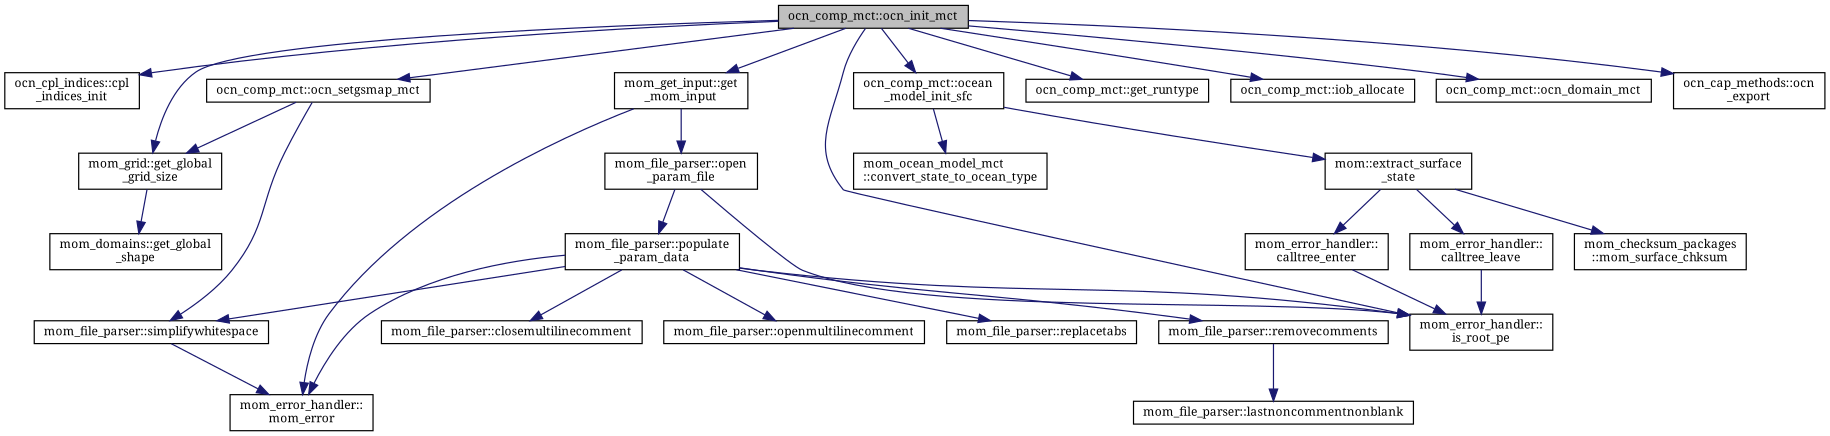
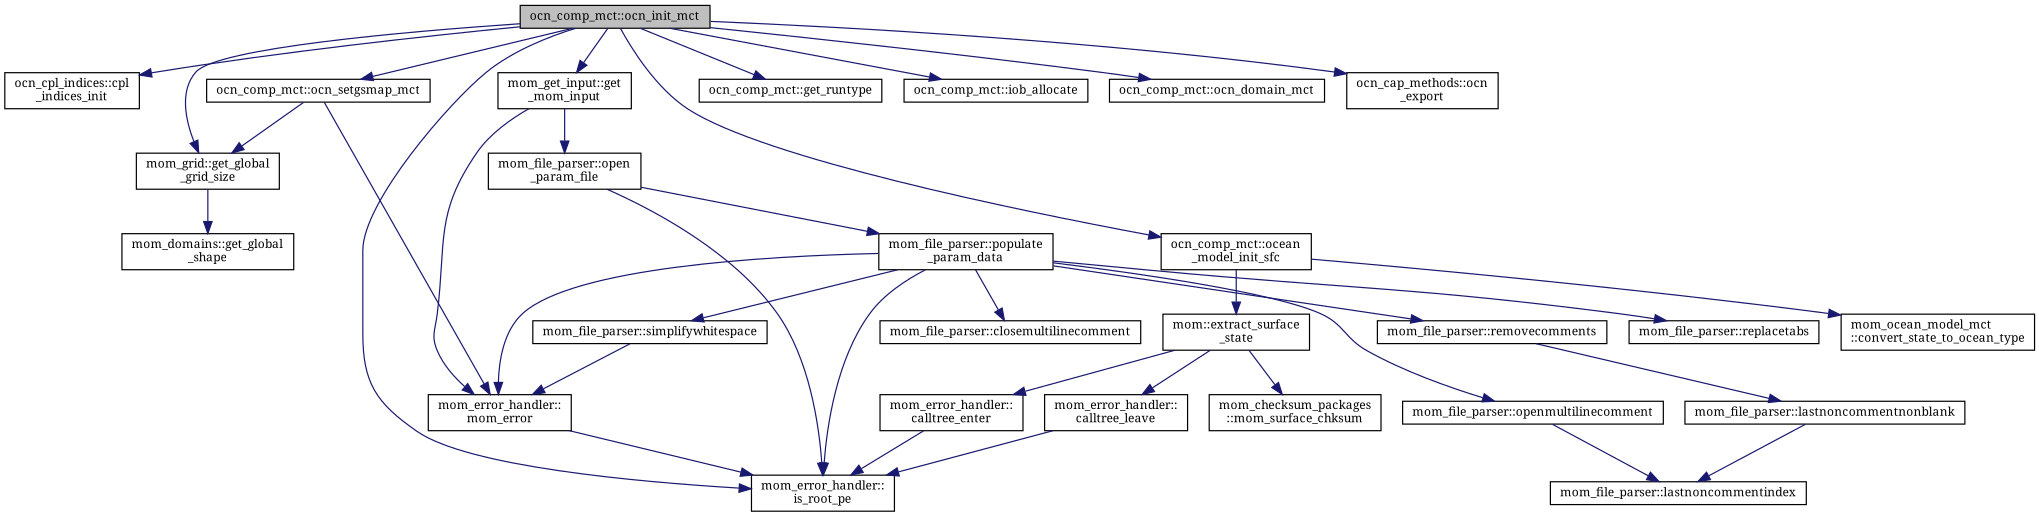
(260, 218) -> (404, 243)
none -> (655, 451)
none -> (1678, 493)
